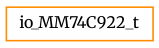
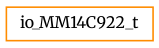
(80, 24) -> (80, 24)
